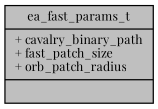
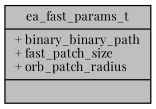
(79, 40) -> (78, 40)
